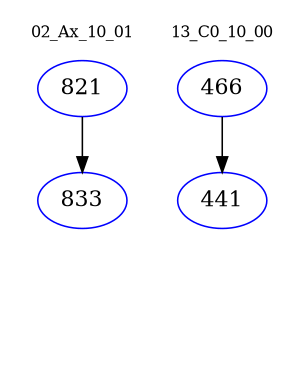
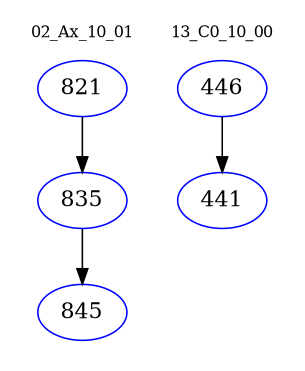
(222, 89) -> (222, 89)
(82, 200) -> (82, 200)
none -> (82, 312)
